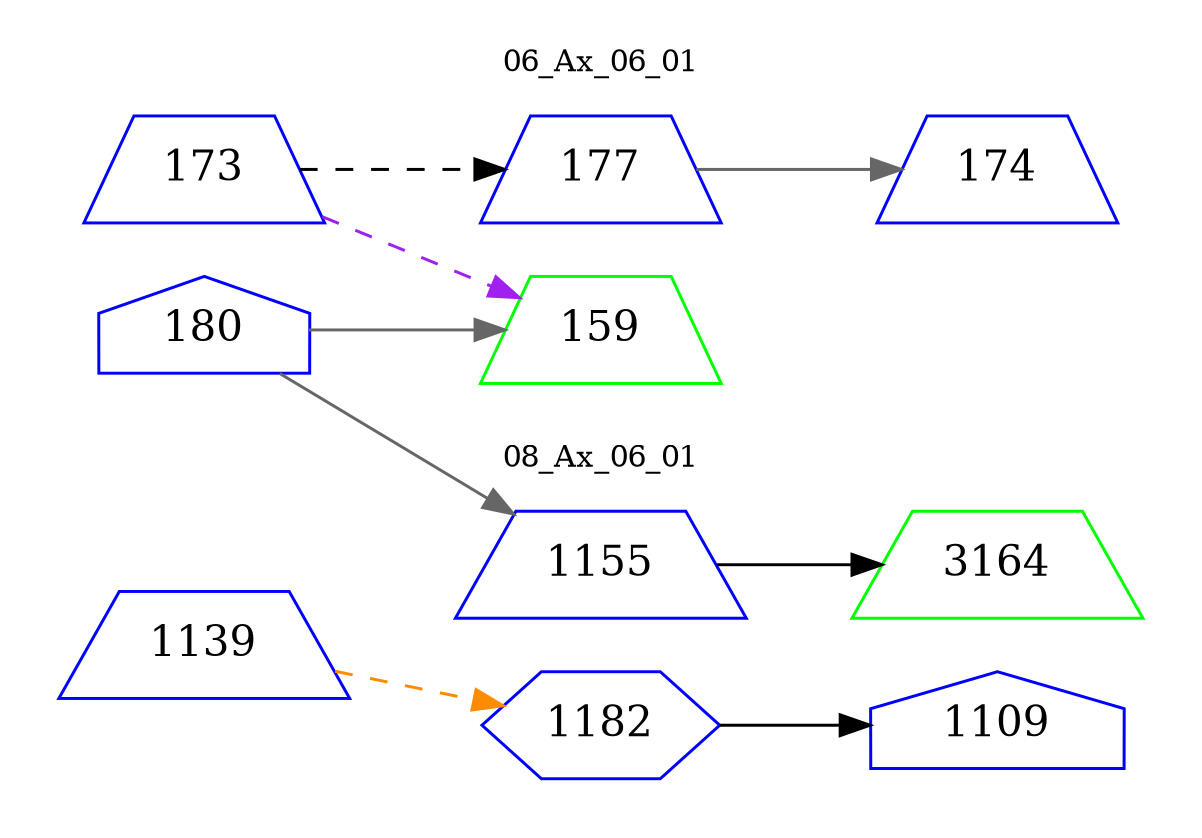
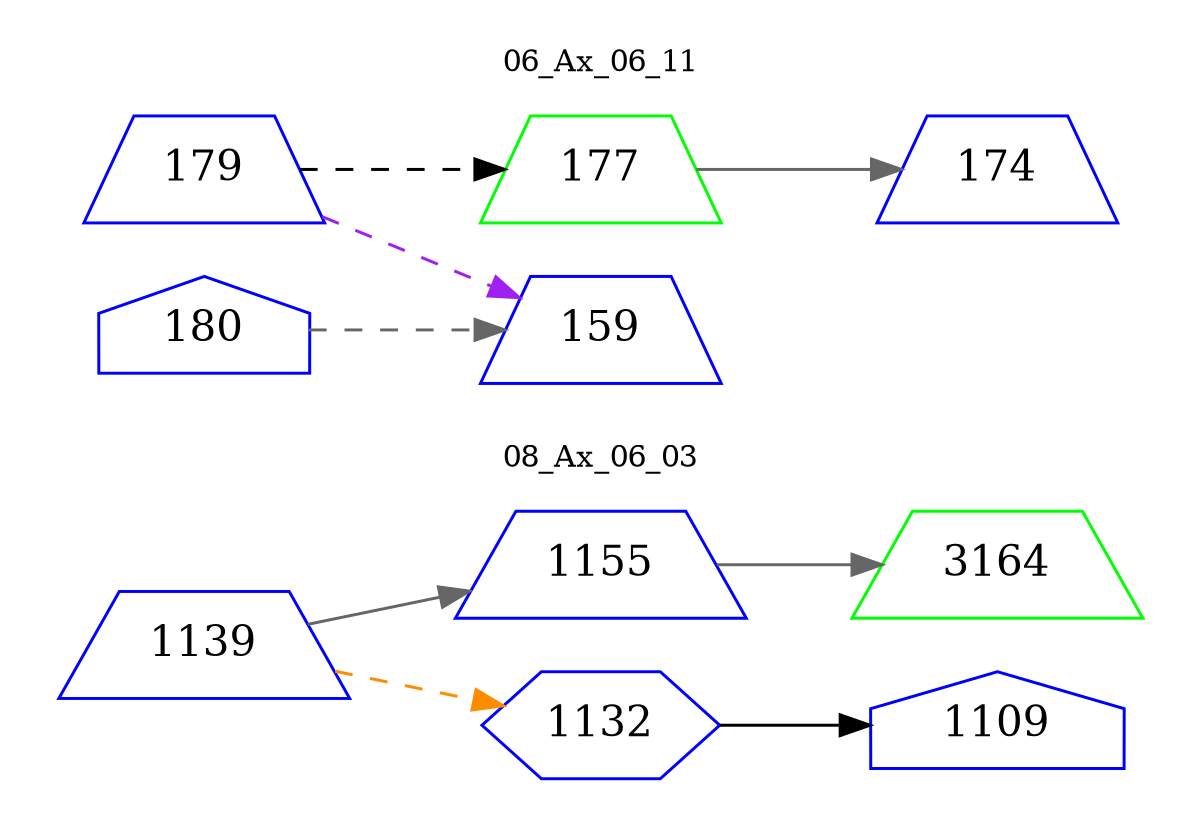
(601, 64) -> (601, 64)
(204, 169) -> (204, 169)
(601, 169) -> (601, 169)
(392, 330) -> (392, 330)
(601, 330) -> (601, 330)
(410, 452) -> (374, 611)
(601, 459) -> (601, 459)
(784, 565) -> (784, 565)
(601, 725) -> (601, 725)
